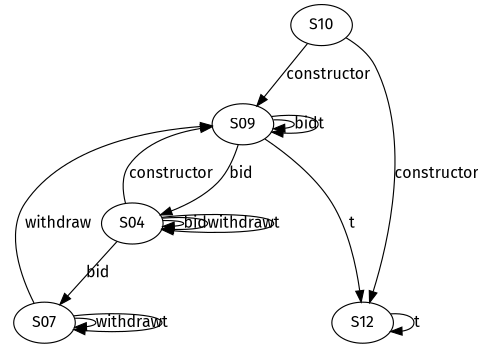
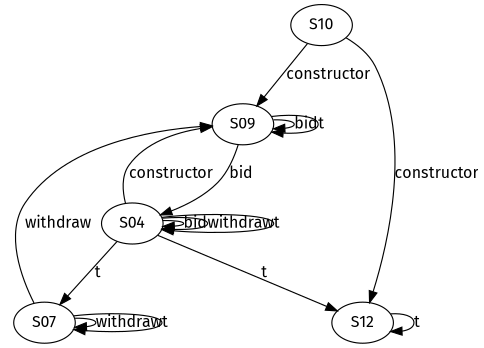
(332, 203) -> (242, 271)
(98, 273) -> (98, 273)
